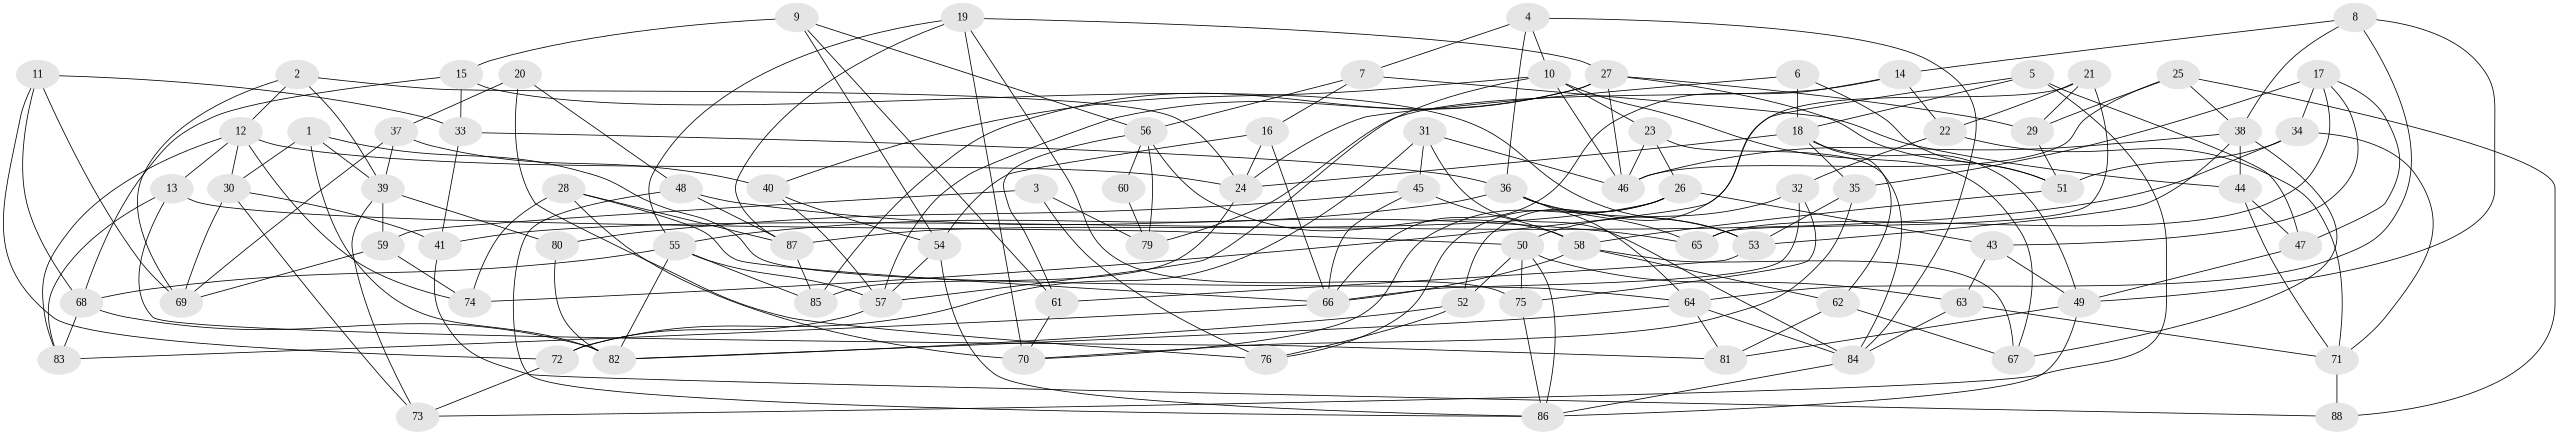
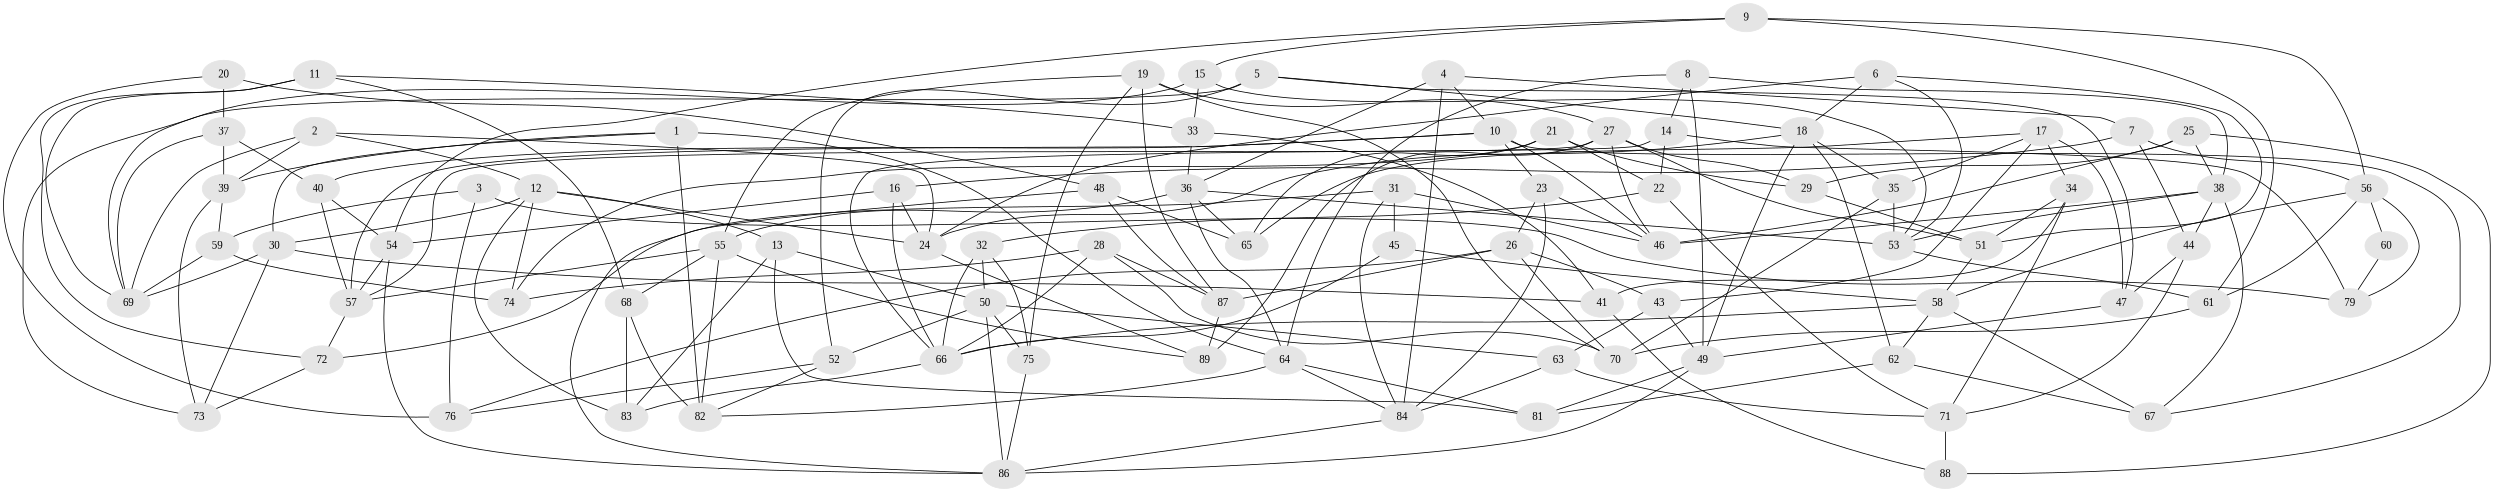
(218, 115) -> (581, 92)
none -> (1956, 133)
(557, 246) -> none
(816, 303) -> (1205, 360)
